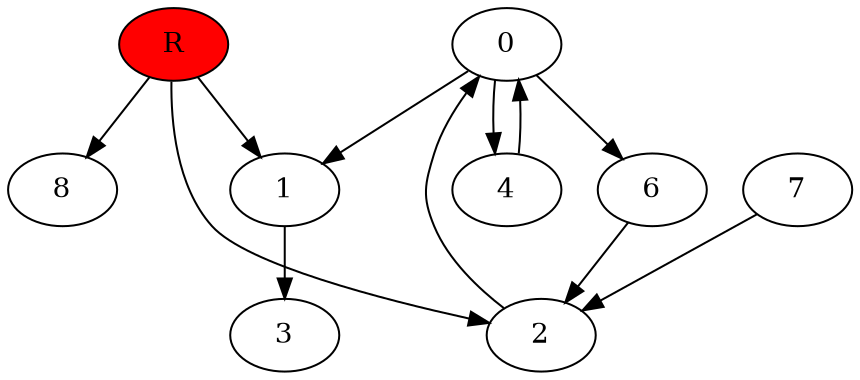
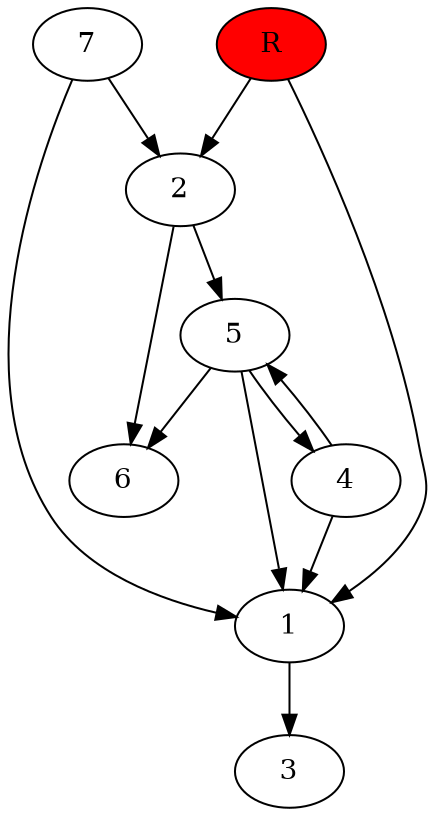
(507, 44) -> (235, 335)
(63, 190) -> none
(603, 255) -> (154, 325)
none -> (11, 395)
none -> (322, 544)
